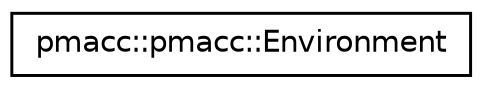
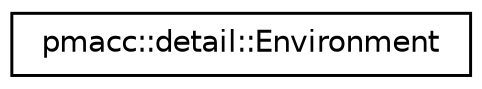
(241, 44) -> (241, 44)
